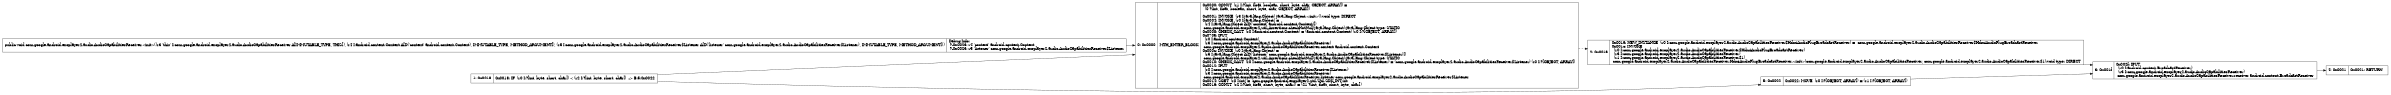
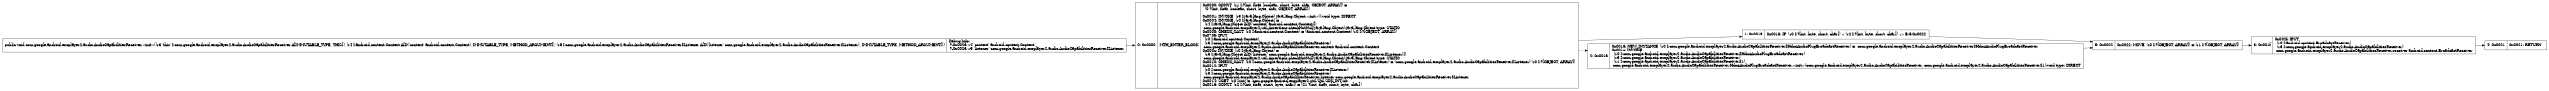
(895, 65) -> (1659, 39)
(2087, 65) -> (2087, 48)
